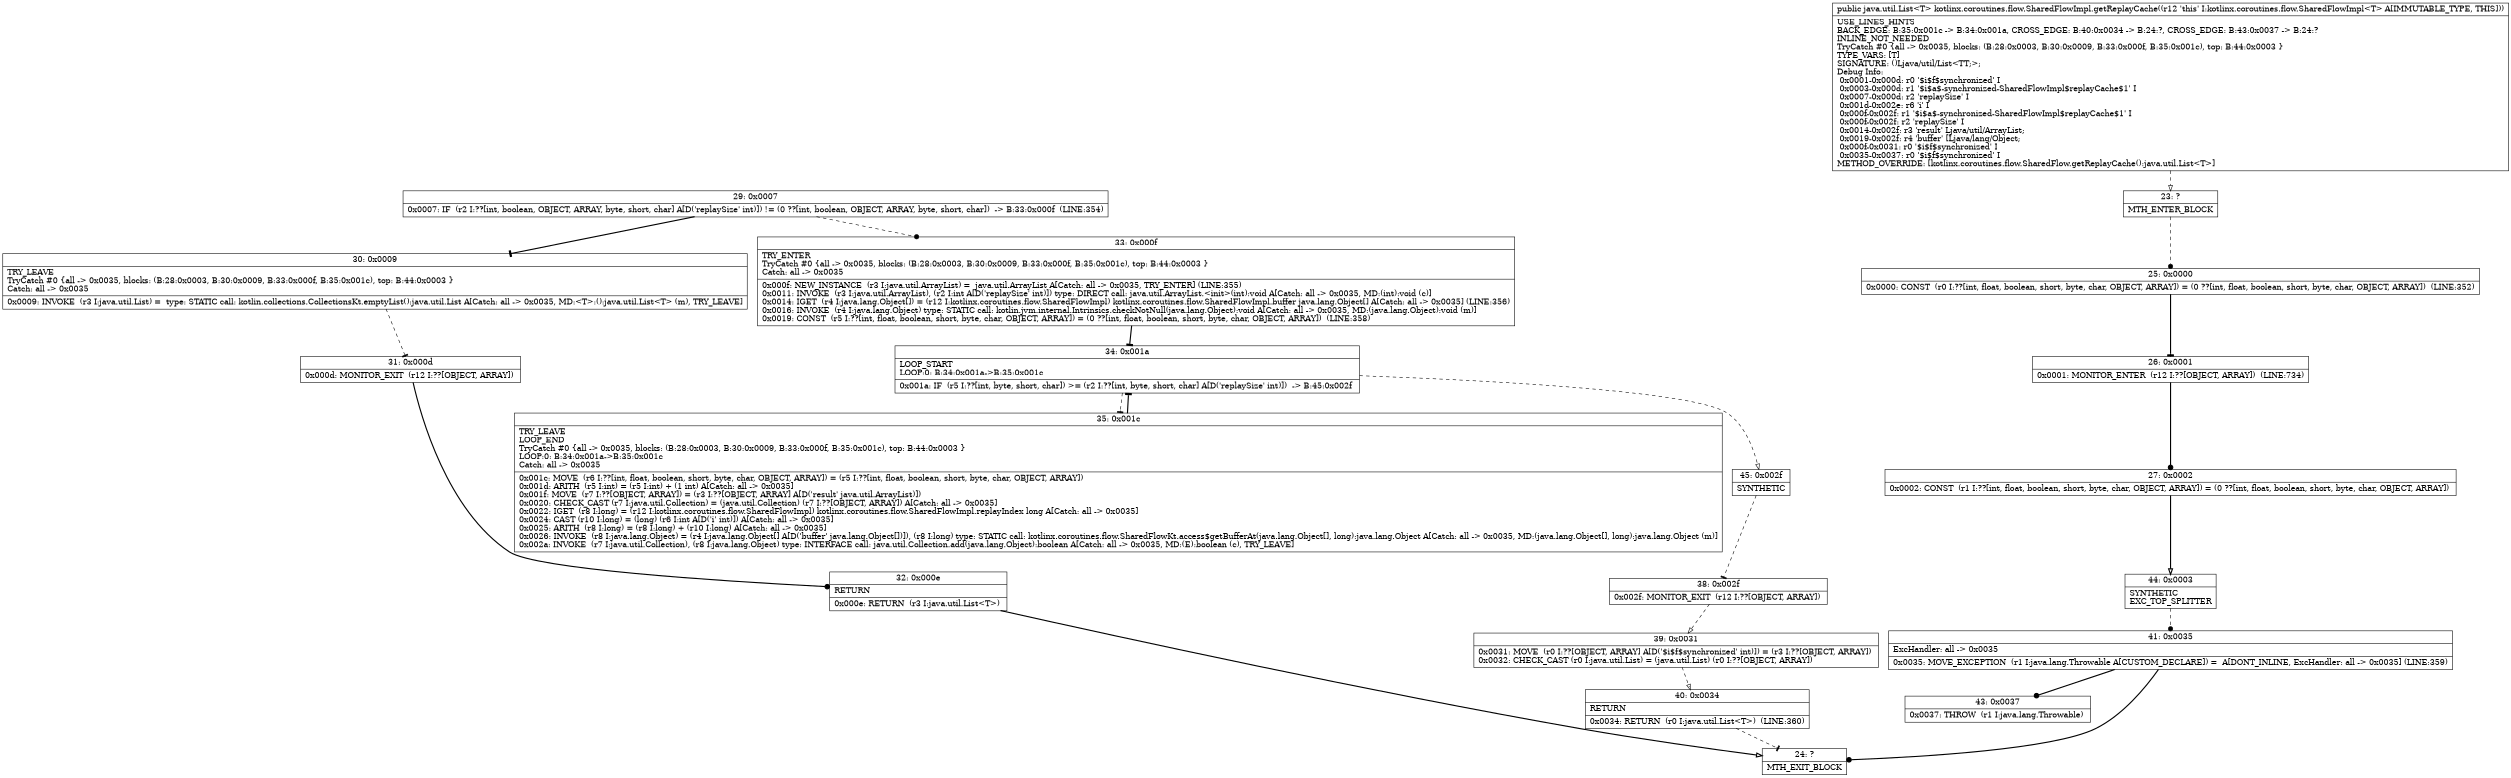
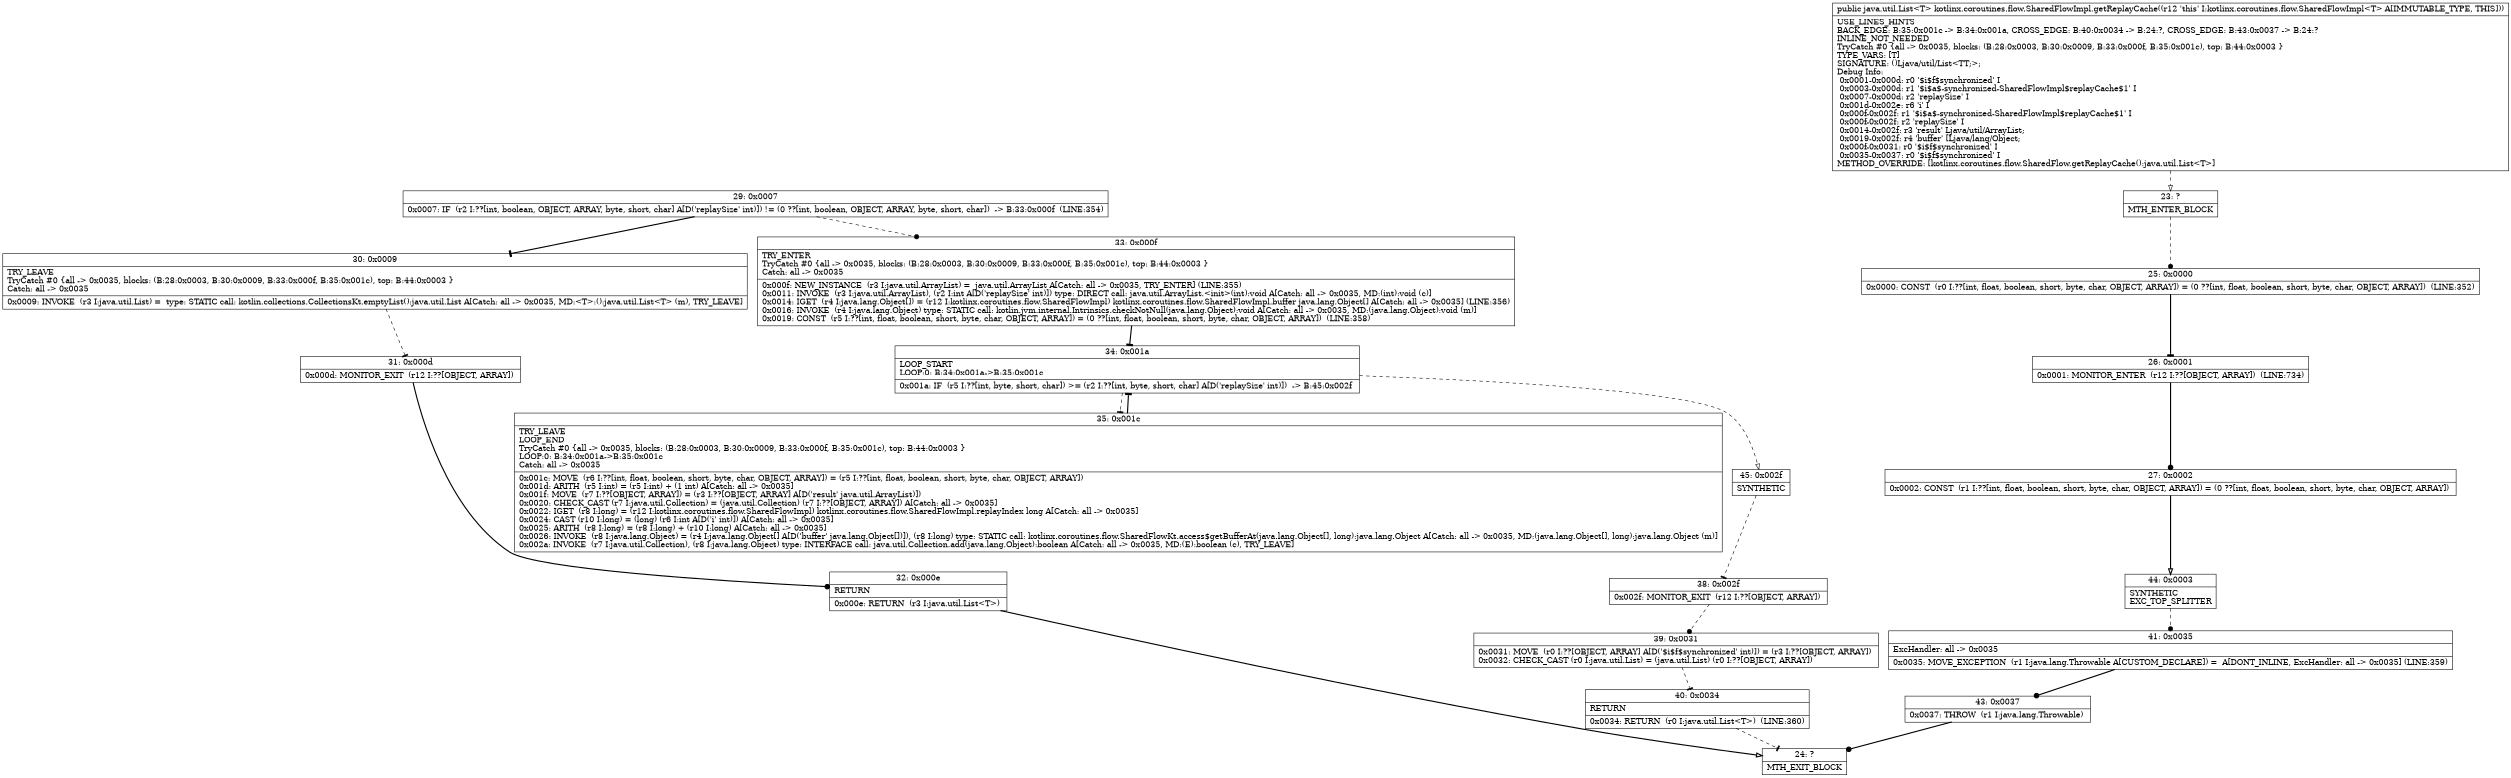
(1700, 616) -> (1700, 616)
(1686, 677) -> (1686, 677)
(2018, 747) -> (1901, 735)
